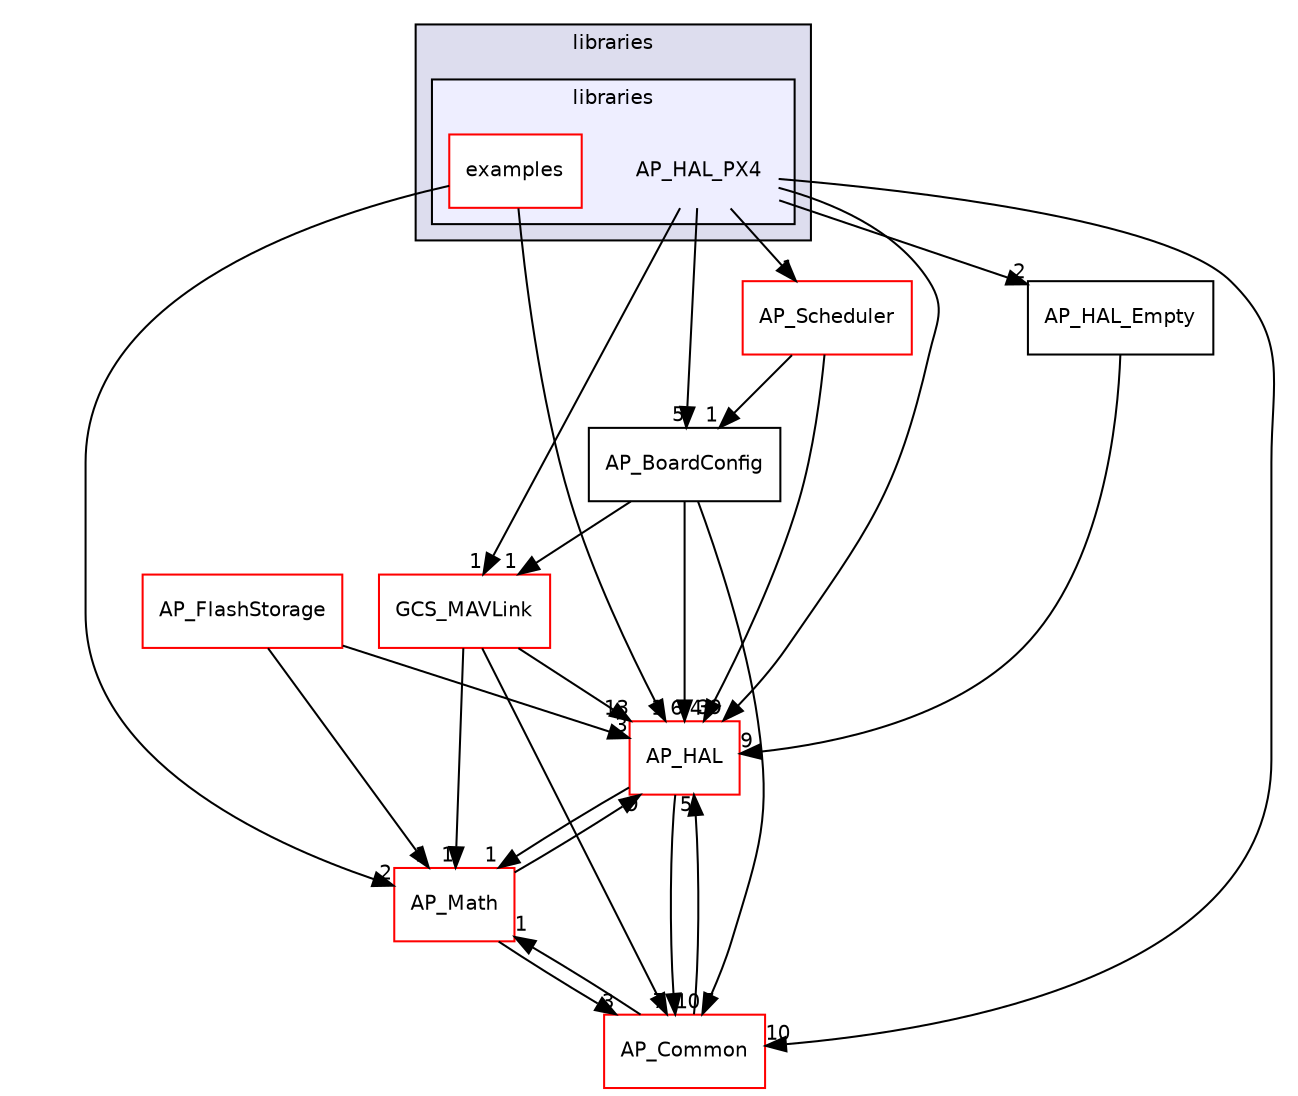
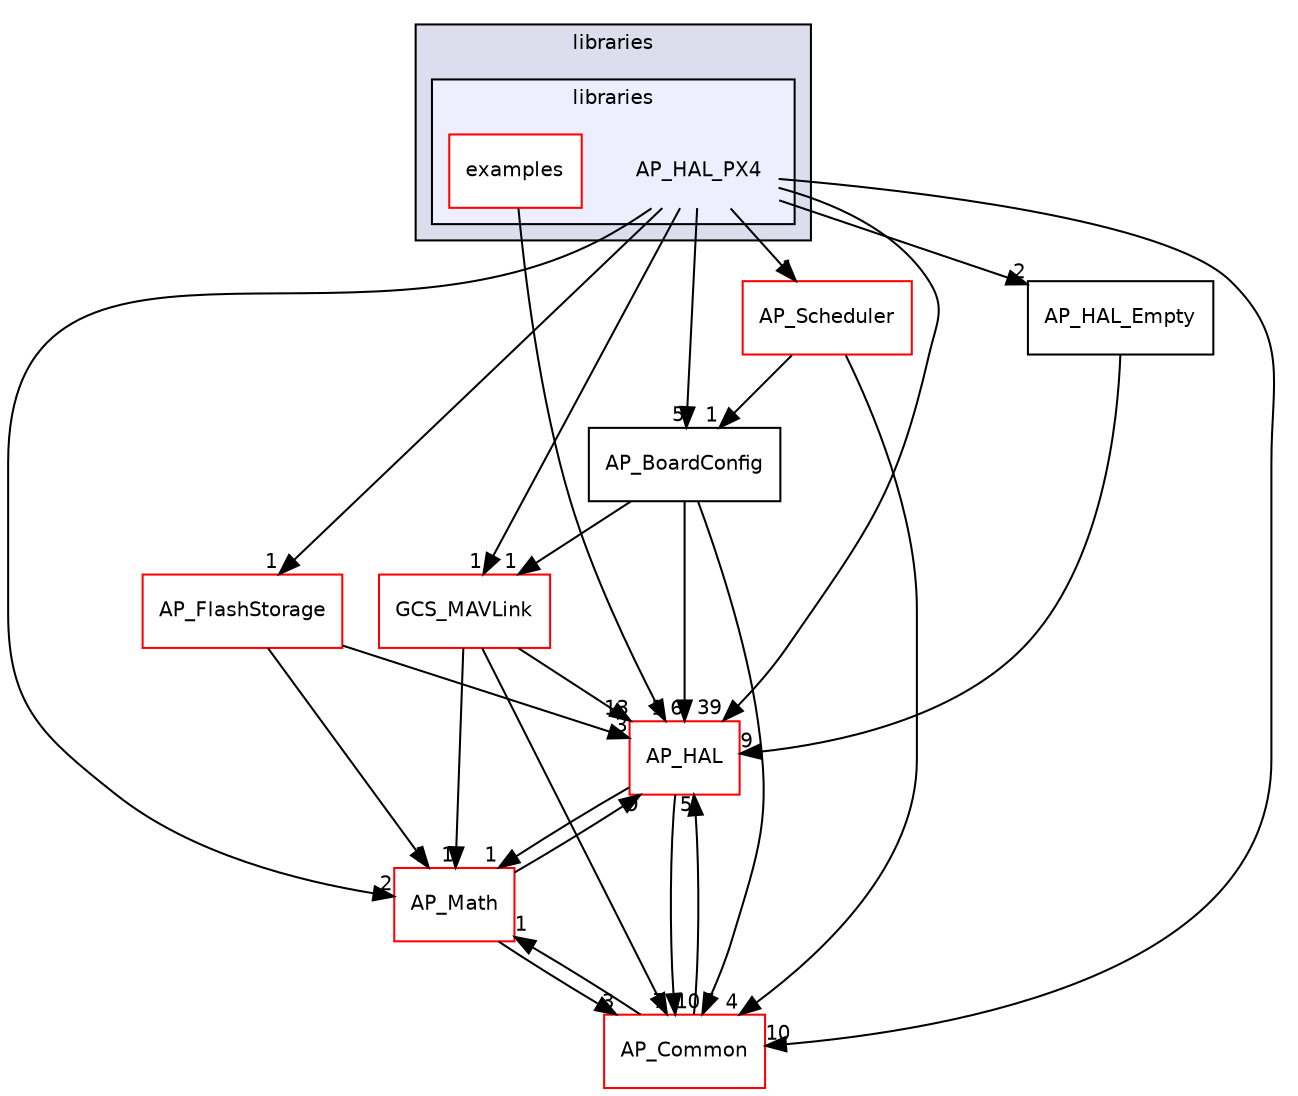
none -> (478, 384)
(86, 501) -> (18, 409)
(788, 534) -> (917, 684)
